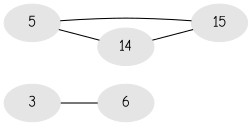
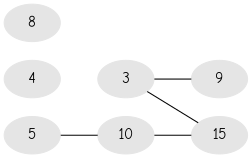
(126, 18) -> (173, 107)
none -> (32, 23)
(126, 47) -> (126, 135)
none -> (32, 79)
(126, 103) -> (219, 79)
